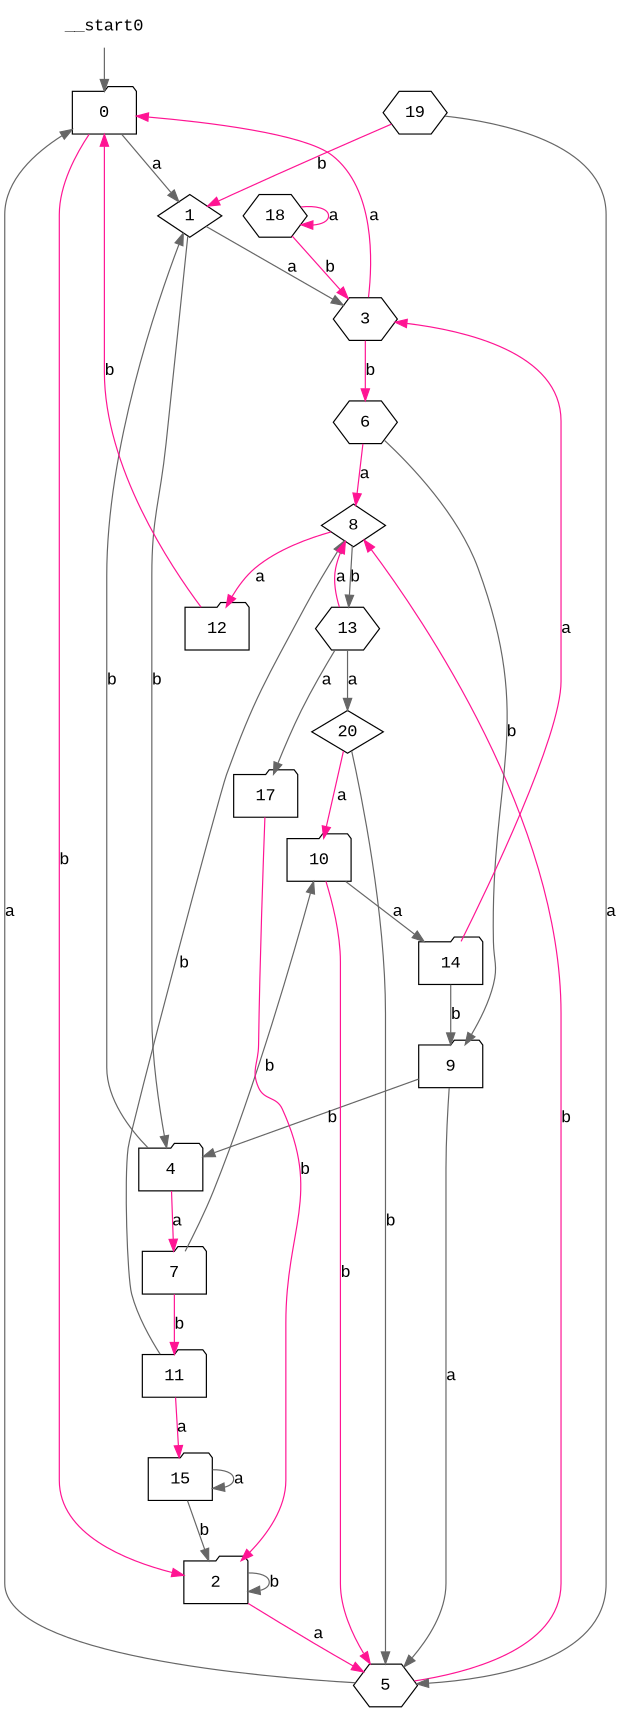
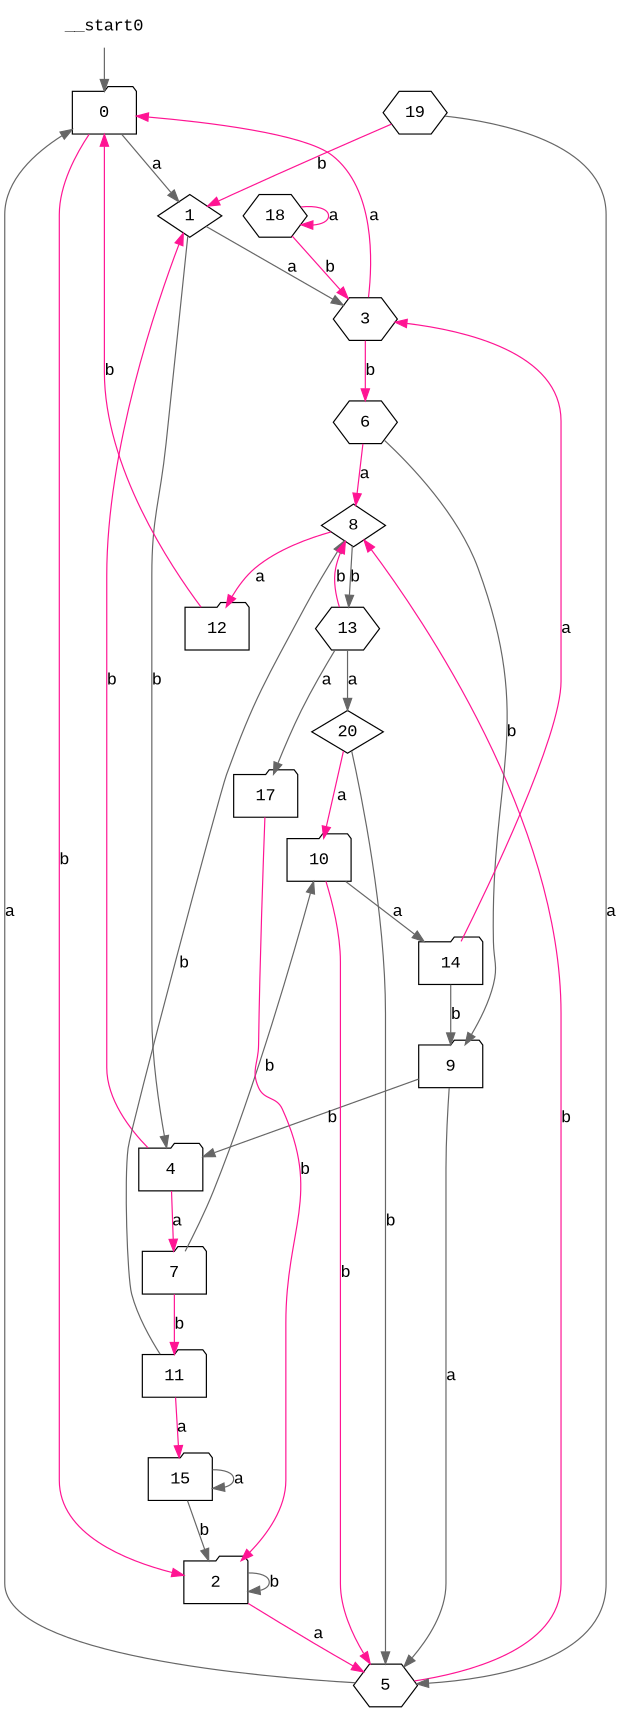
(341, 577) -> (341, 577)
(107, 698) -> (107, 698)
